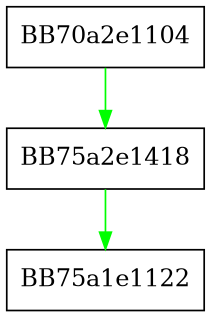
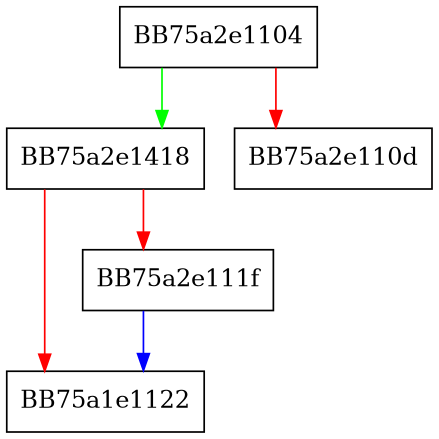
(105, 37) -> (219, 37)
none -> (333, 159)
(105, 211) -> (45, 272)
none -> (178, 280)
